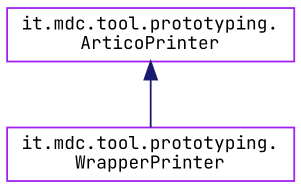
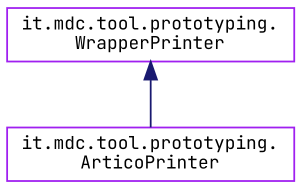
(151, 104) -> (151, 104)
